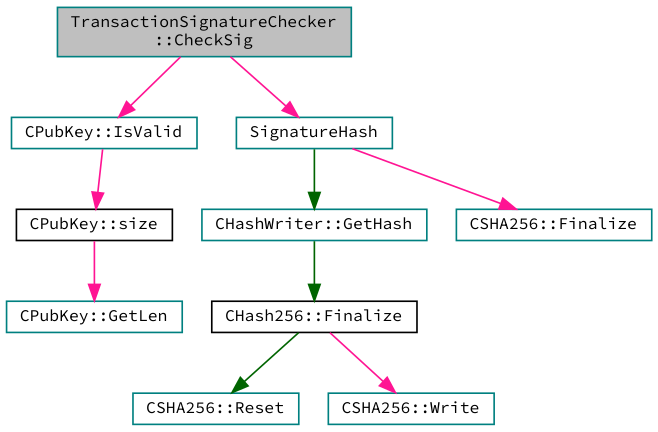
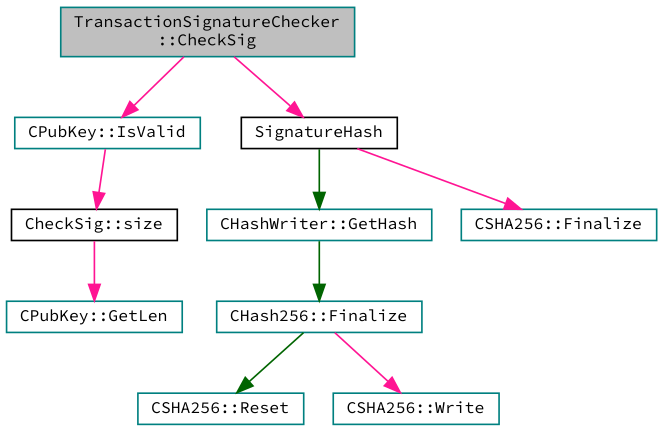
(314, 133) -> (319, 133)
(94, 225) -> (94, 225)
(314, 317) -> (319, 317)
